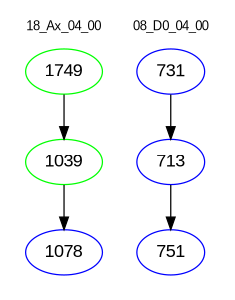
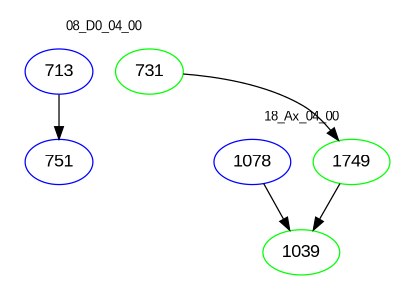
(171, 72) -> (149, 72)
(171, 111) -> (263, 89)
(64, 201) -> (274, 201)
